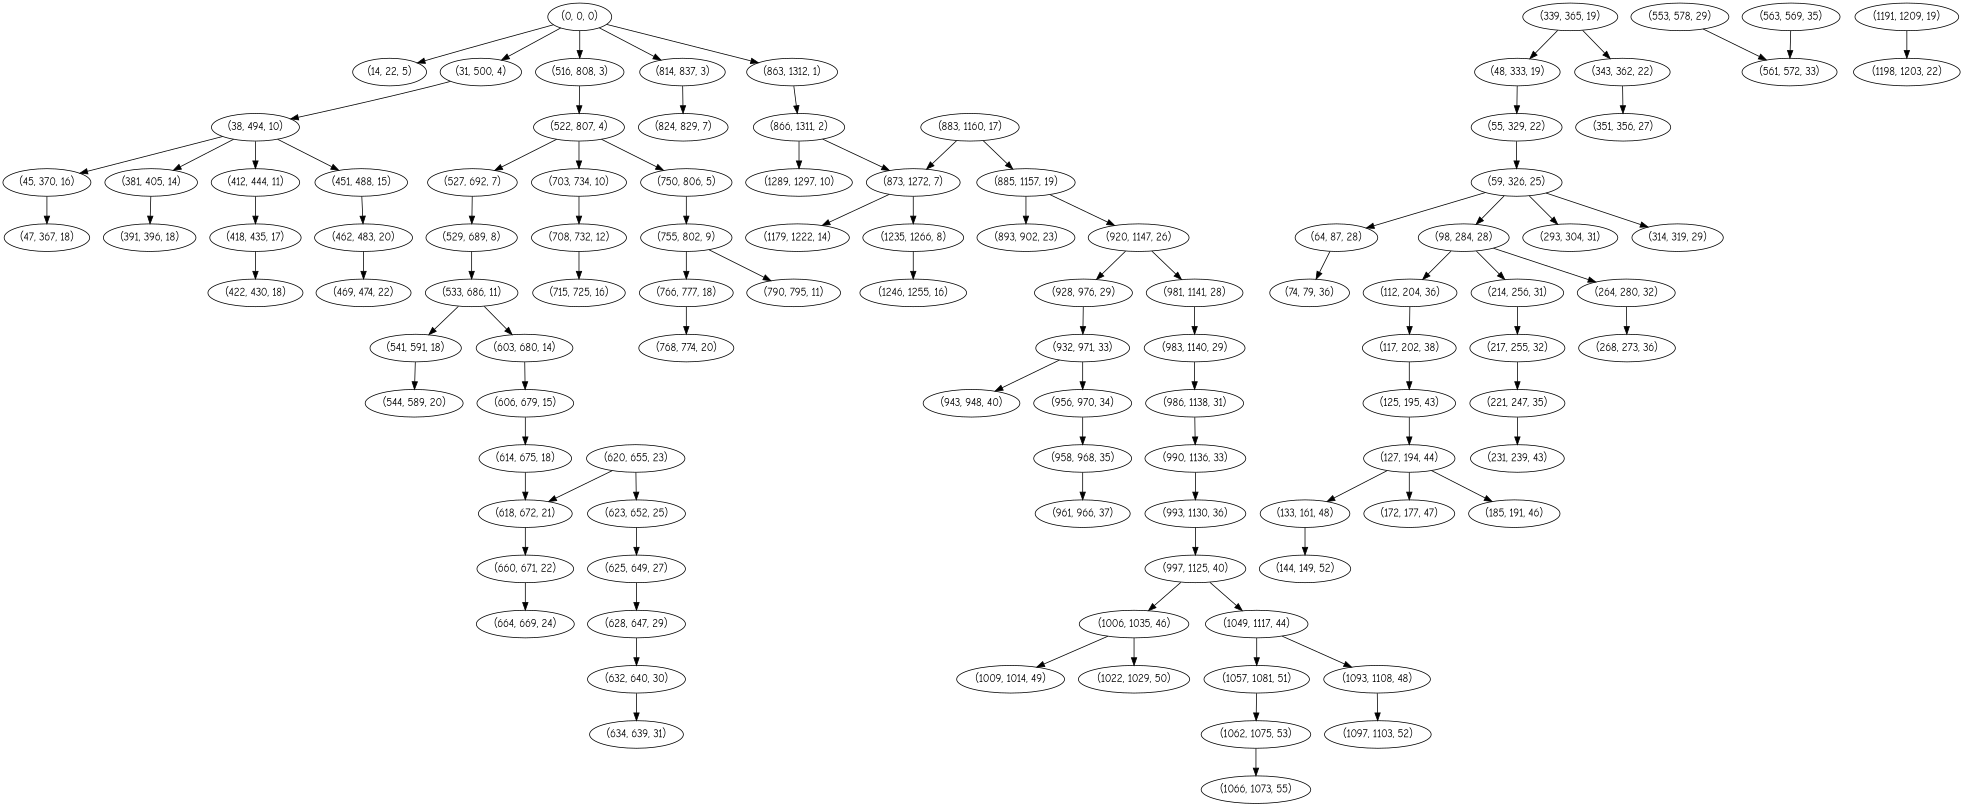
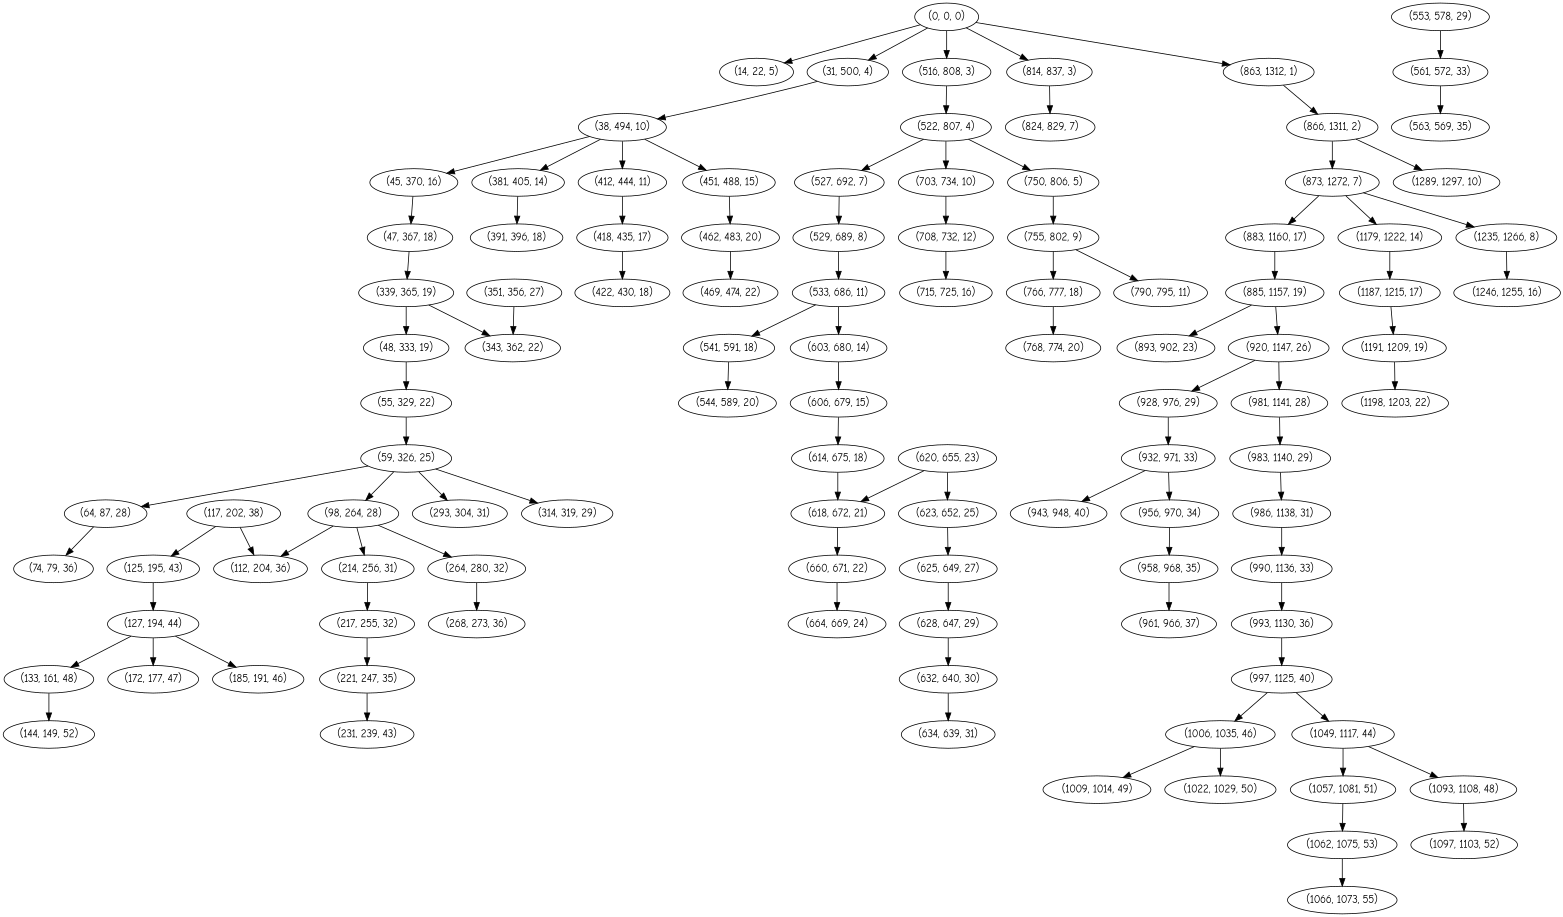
(1790, 41) -> (1440, 96)
(1623, 96) -> (514, 317)
(944, 152) -> (1306, 207)
(1464, 238) -> (353, 514)
none -> (408, 262)
none -> (1390, 293)
(1410, 317) -> (245, 538)
